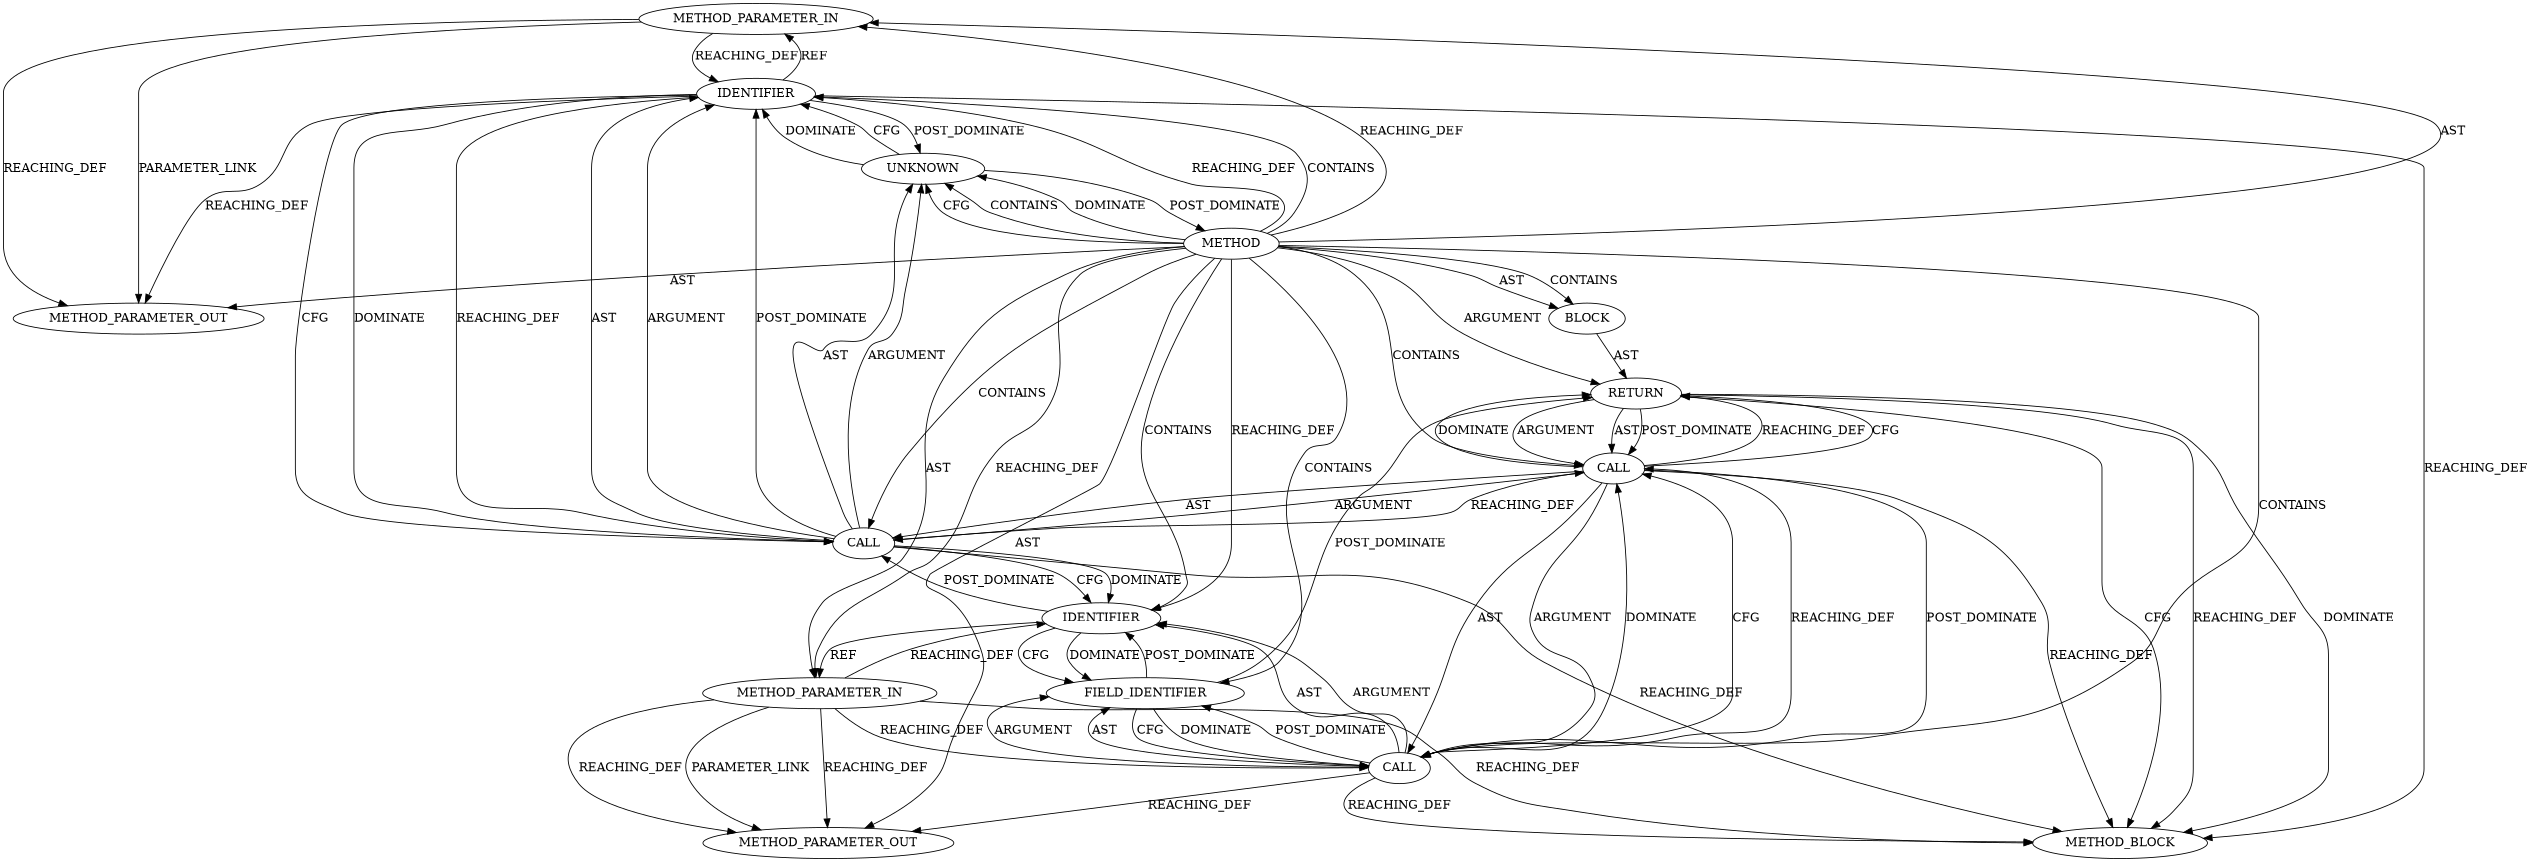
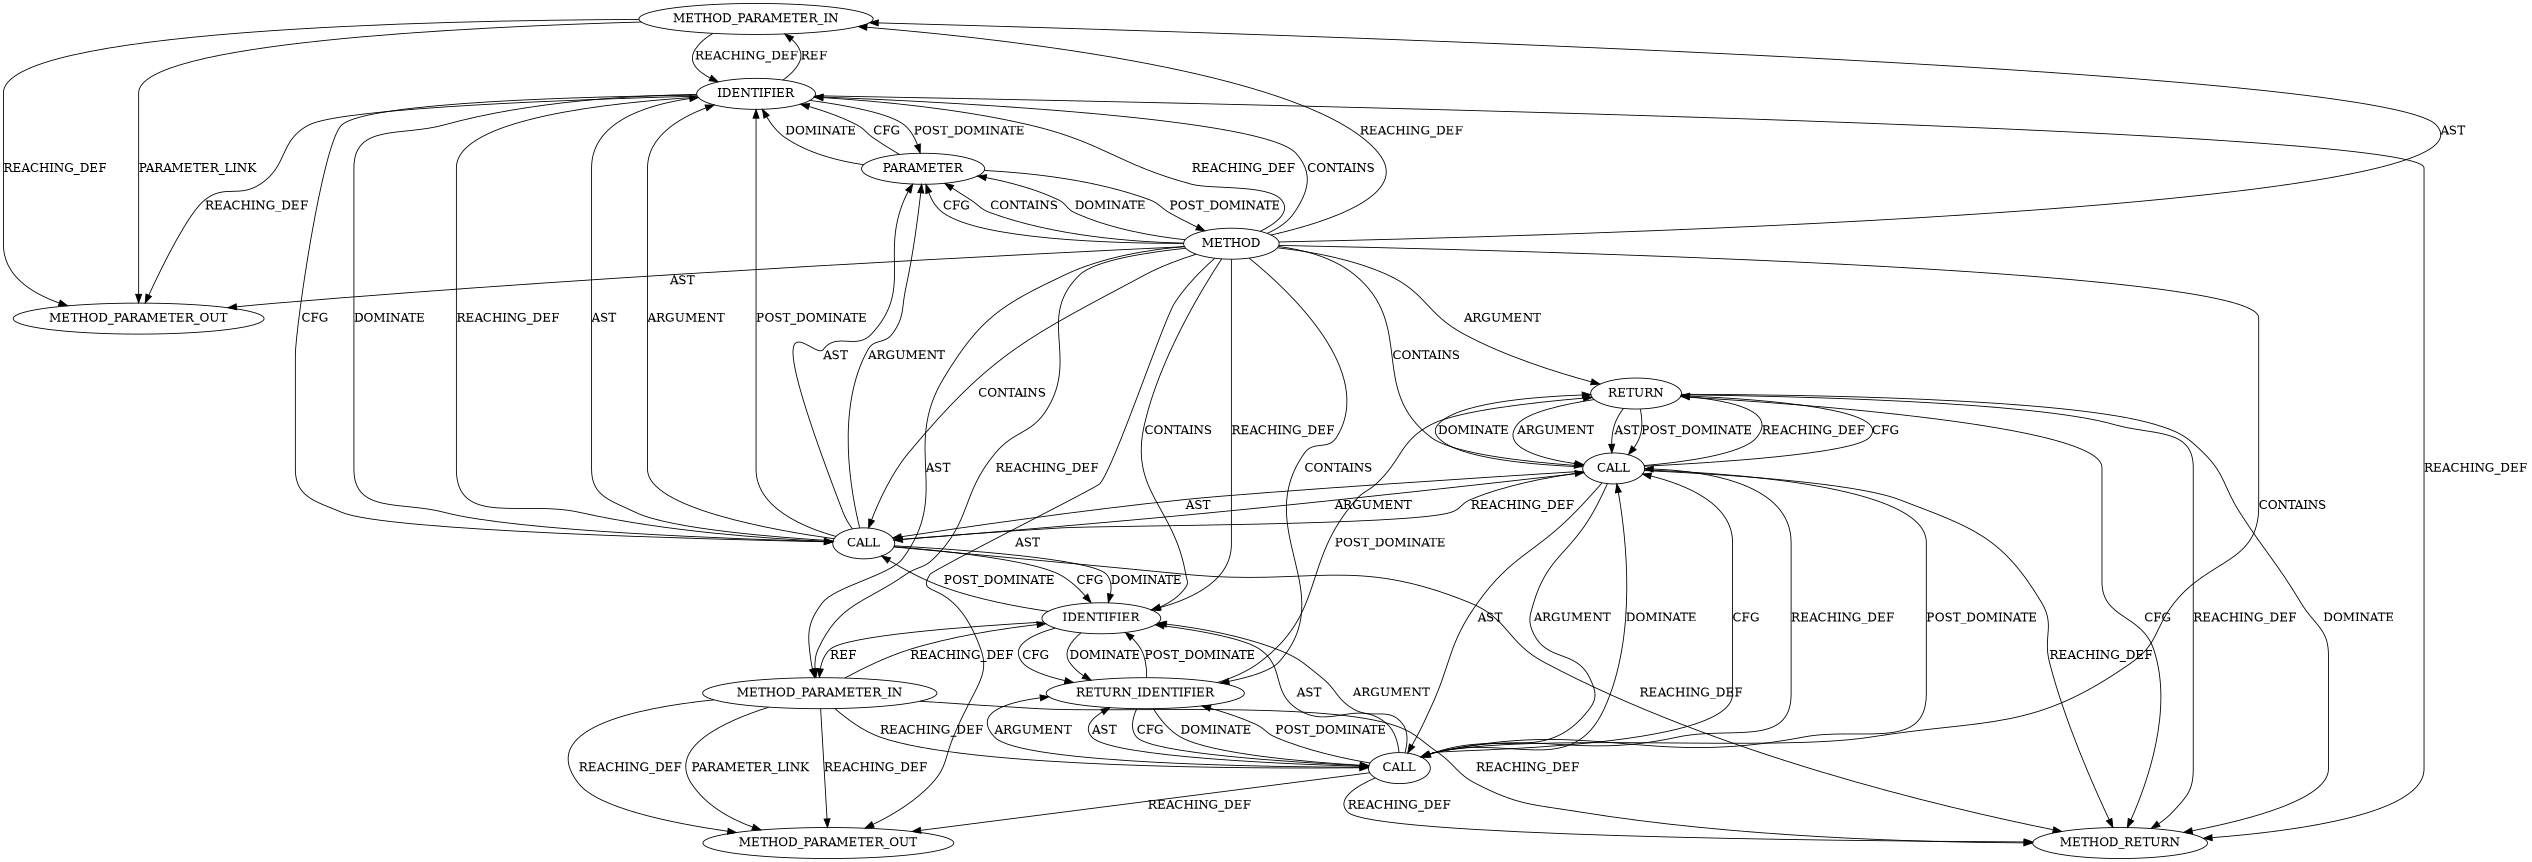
(923, 169) -> (923, 169)
(1587, 319) -> none
(1145, 693) -> (1145, 693)
(2120, 843) -> (2120, 843)
